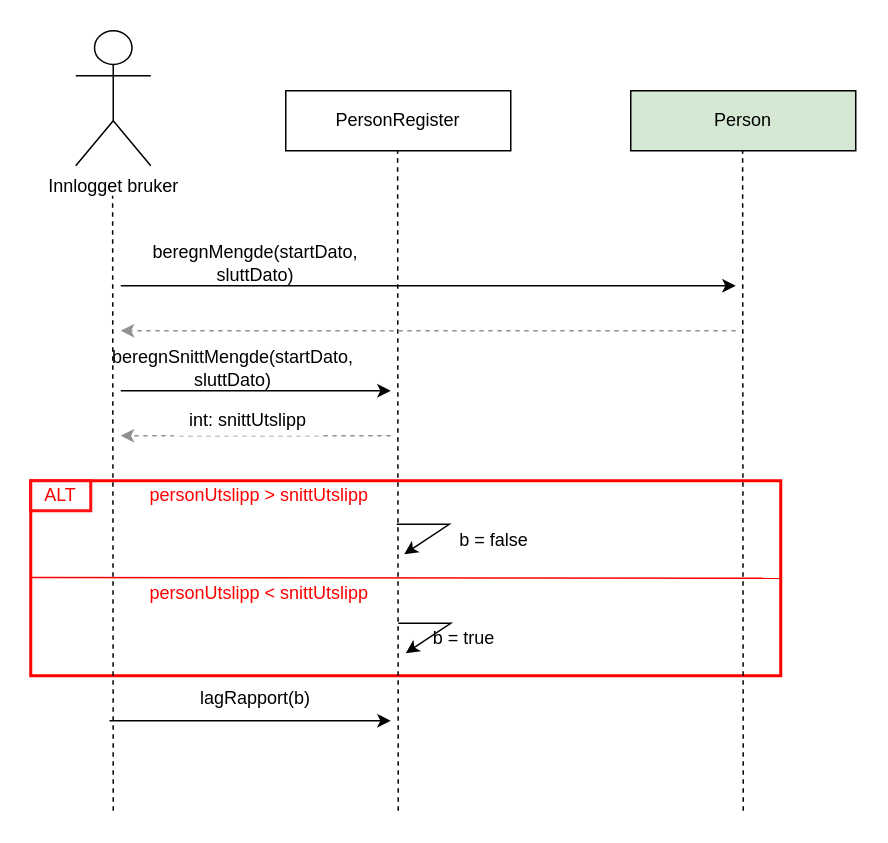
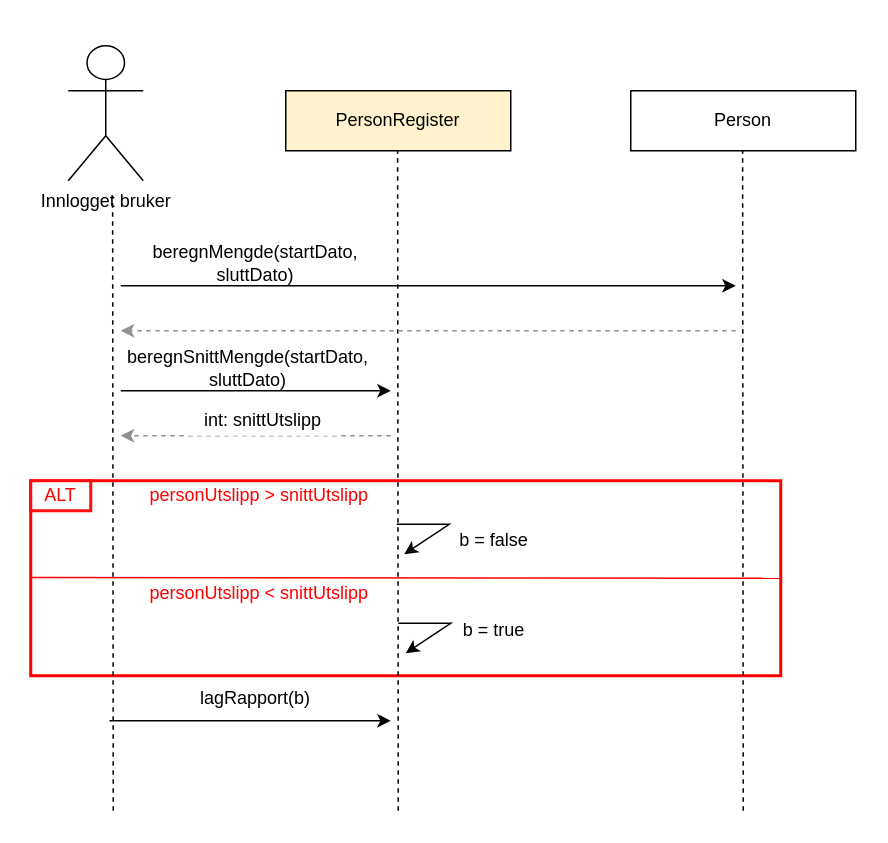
(113, 98) -> (106, 113)
(398, 121) -> (398, 121)
(743, 121) -> (743, 121)
(233, 368) -> (248, 368)
(248, 421) -> (263, 421)
(464, 638) -> (494, 631)
